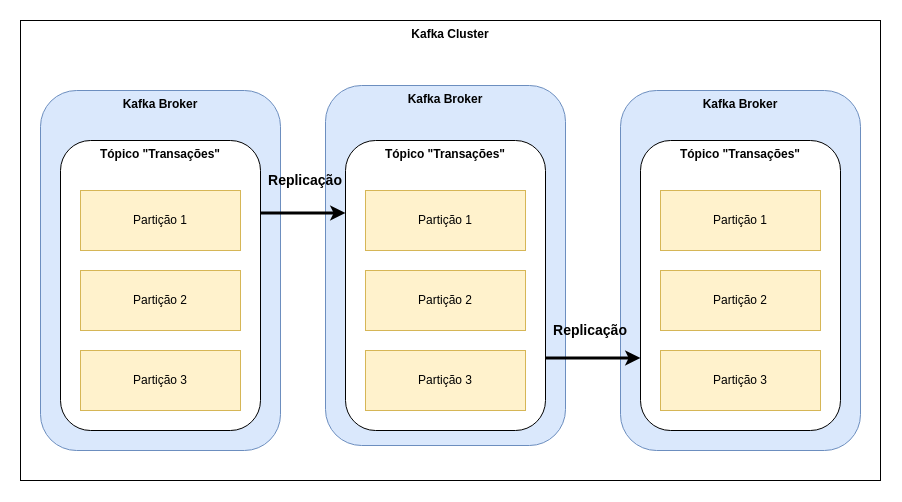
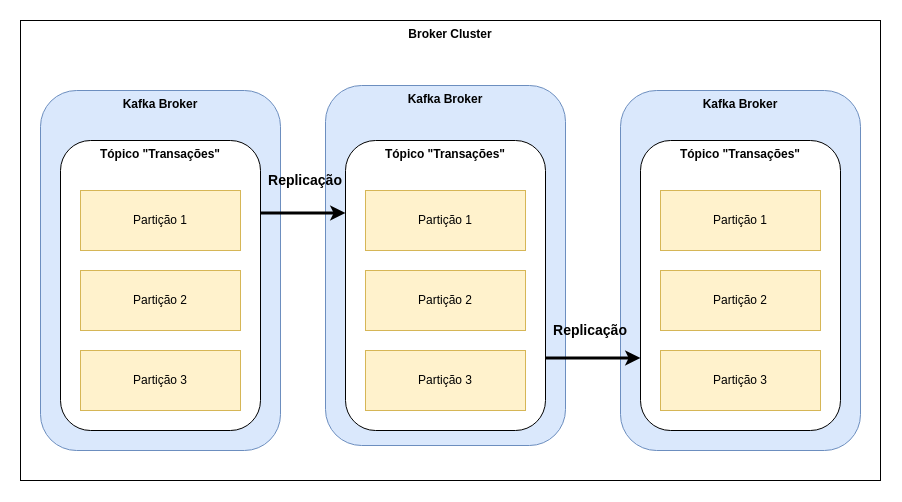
(451, 35) -> (451, 35)
